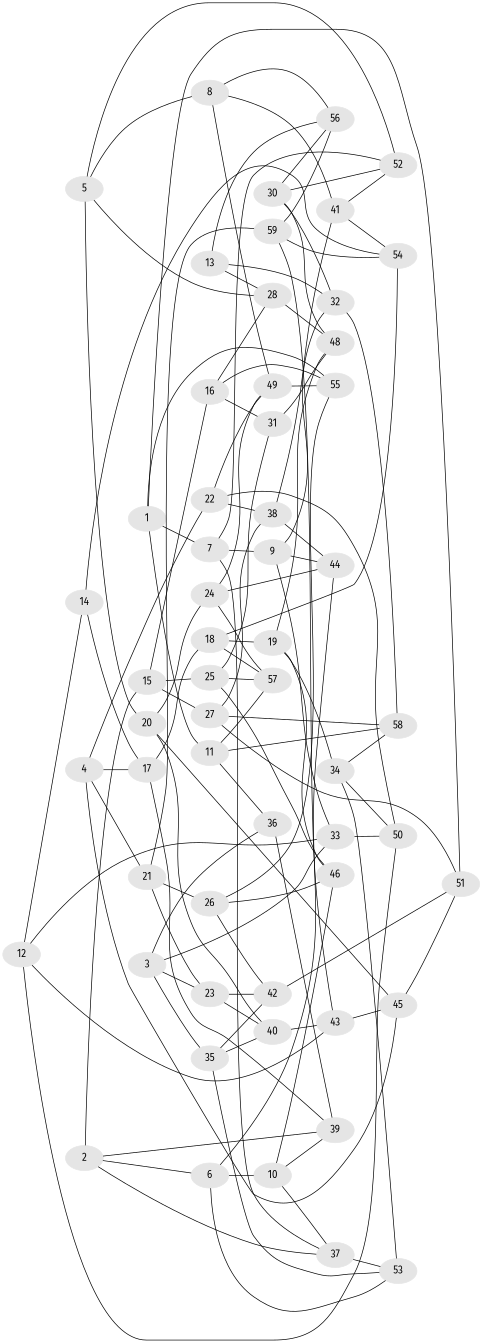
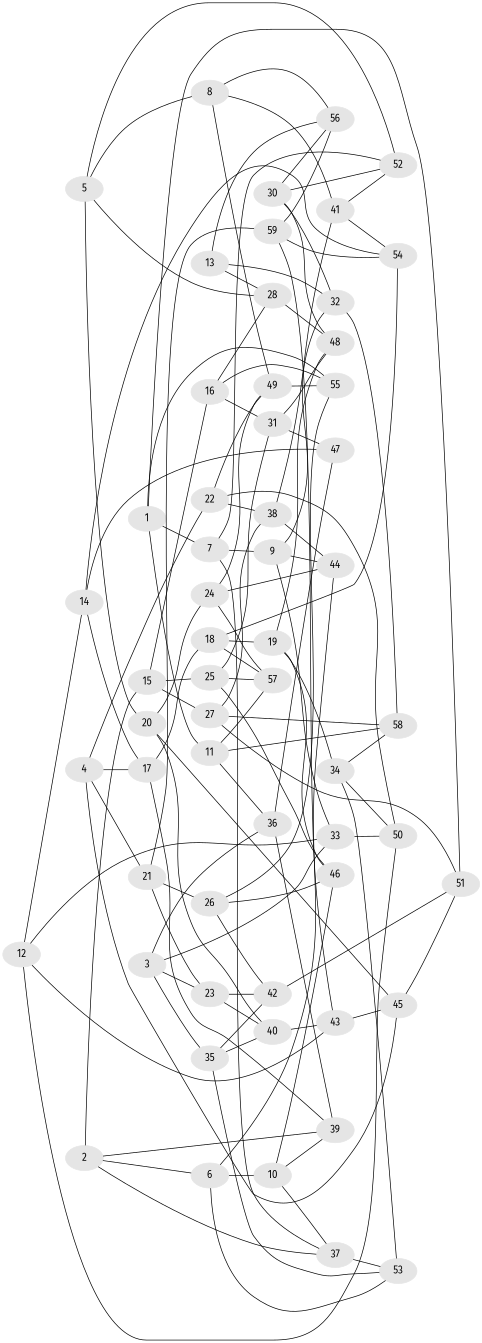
none -> (335, 450)
